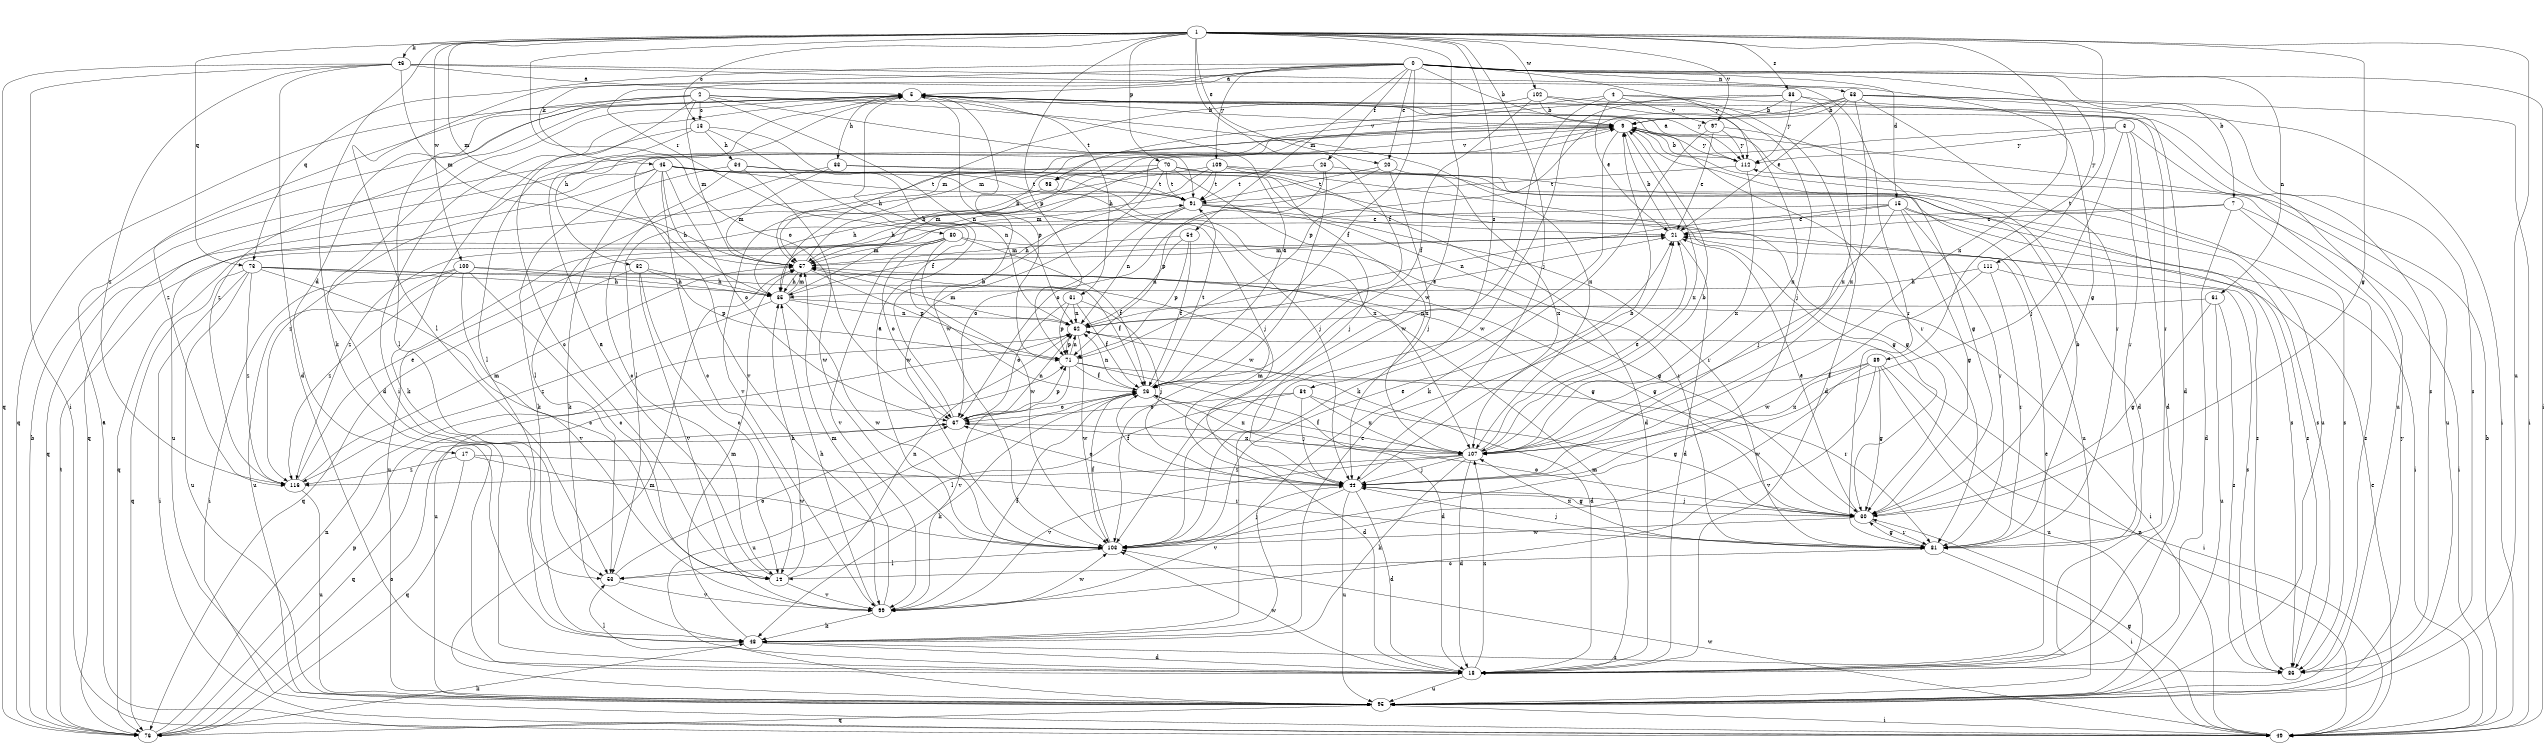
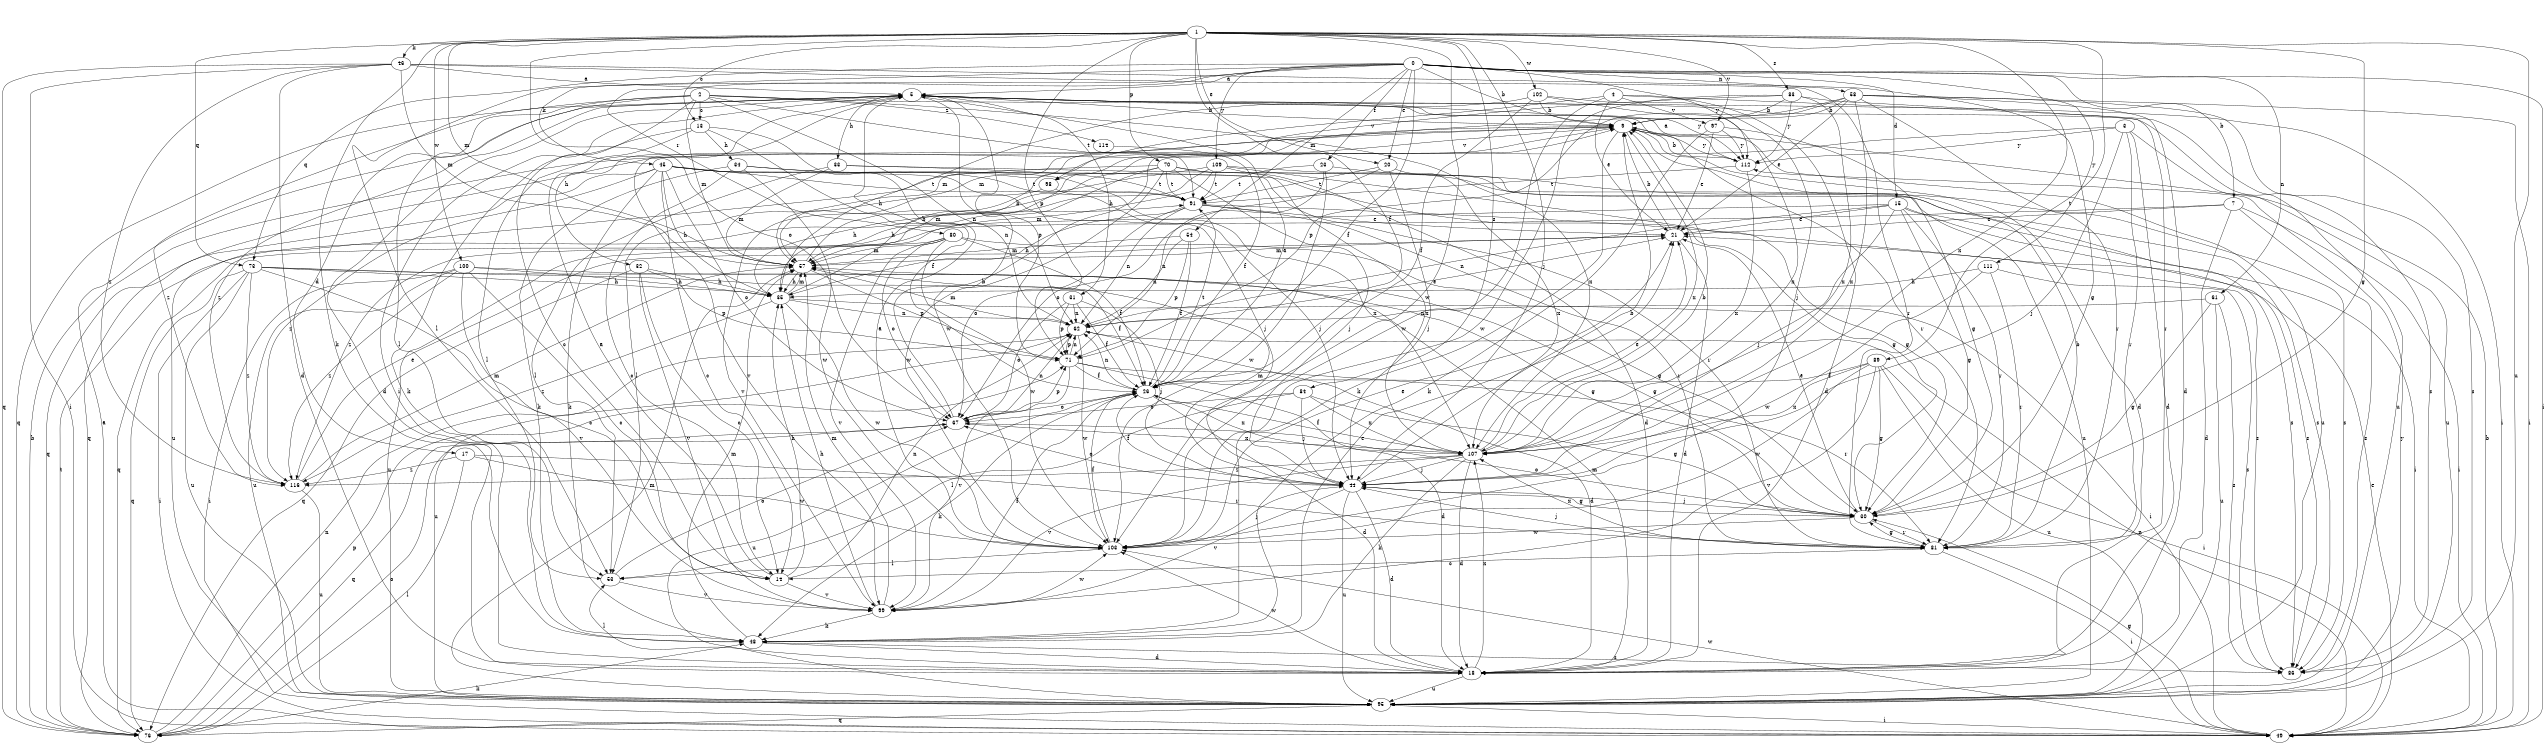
none -> (1104, 146)
(1164, 267) -> (1164, 267)
(2044, 571) -> none
(408, 595) -> (408, 595)
